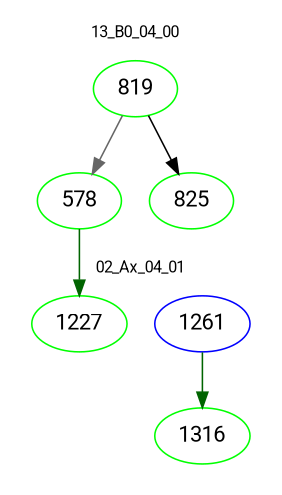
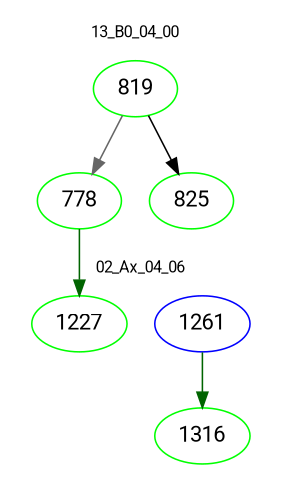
(79, 201) -> (79, 201)
(141, 269) -> (141, 269)
